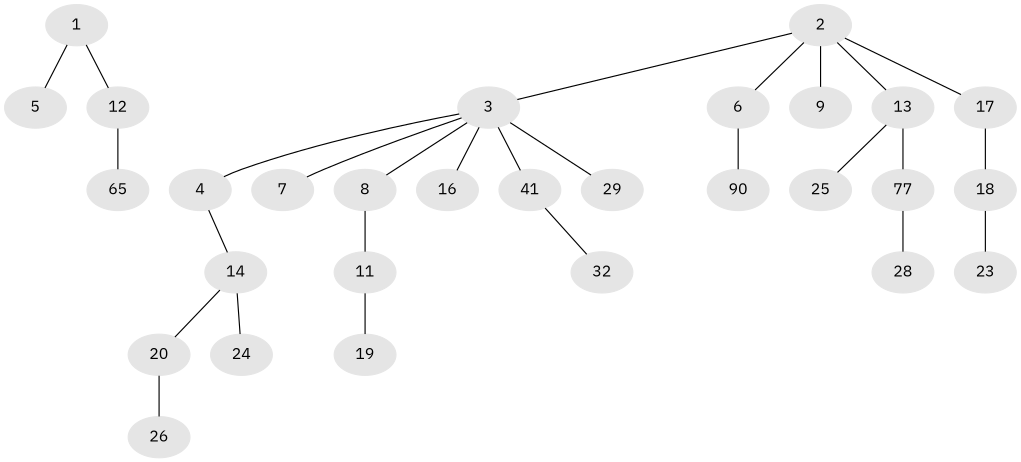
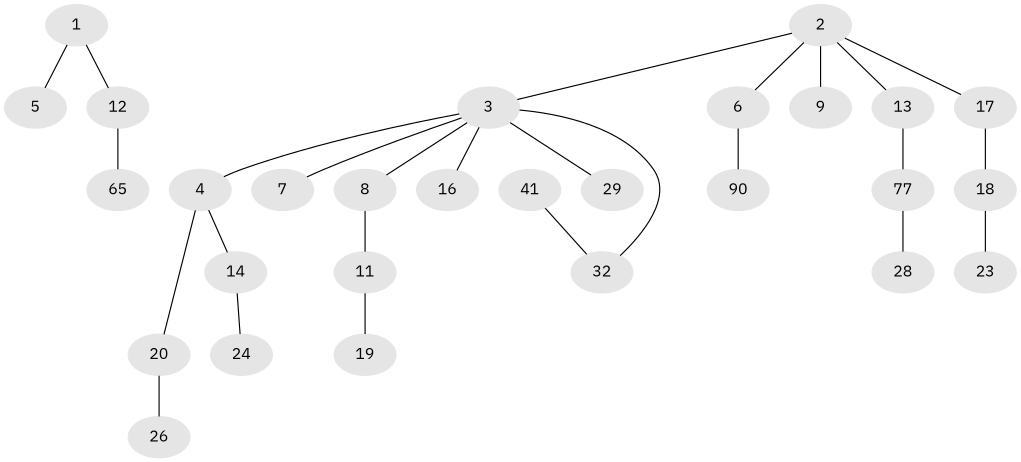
(509, 149) -> (636, 151)
(821, 190) -> none
(197, 314) -> (180, 272)
